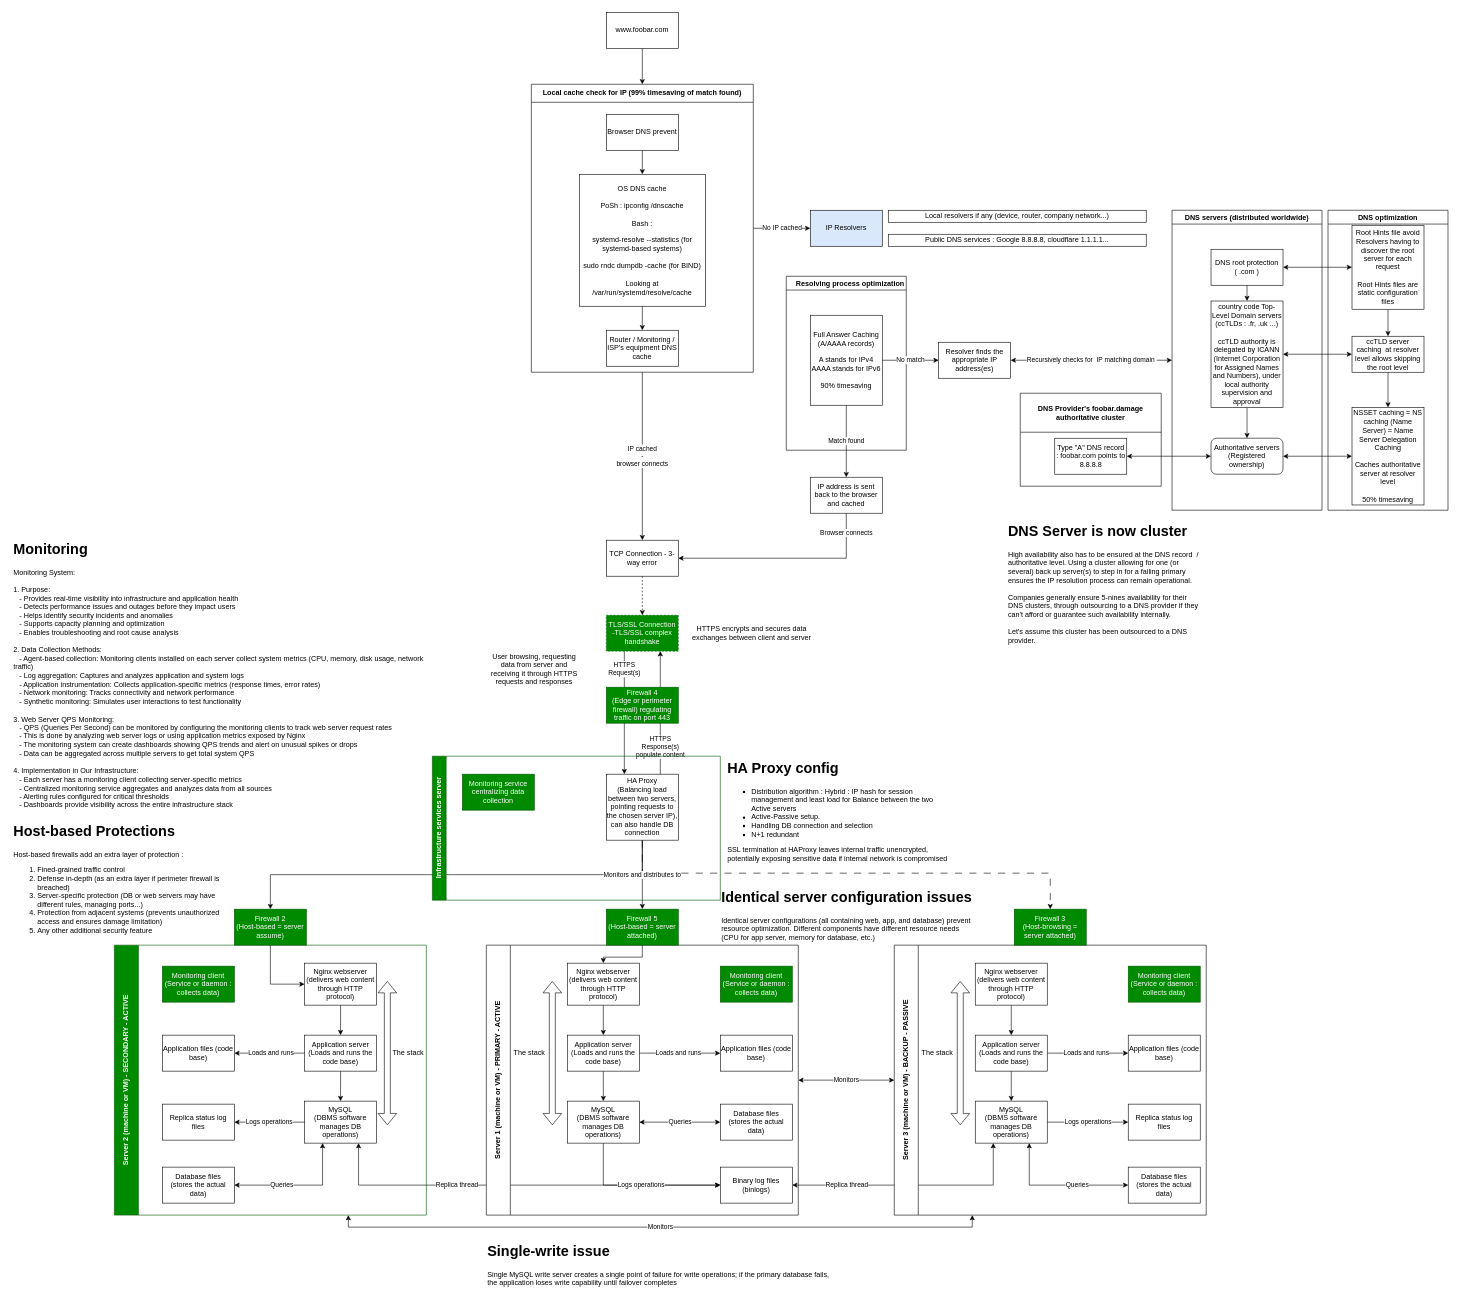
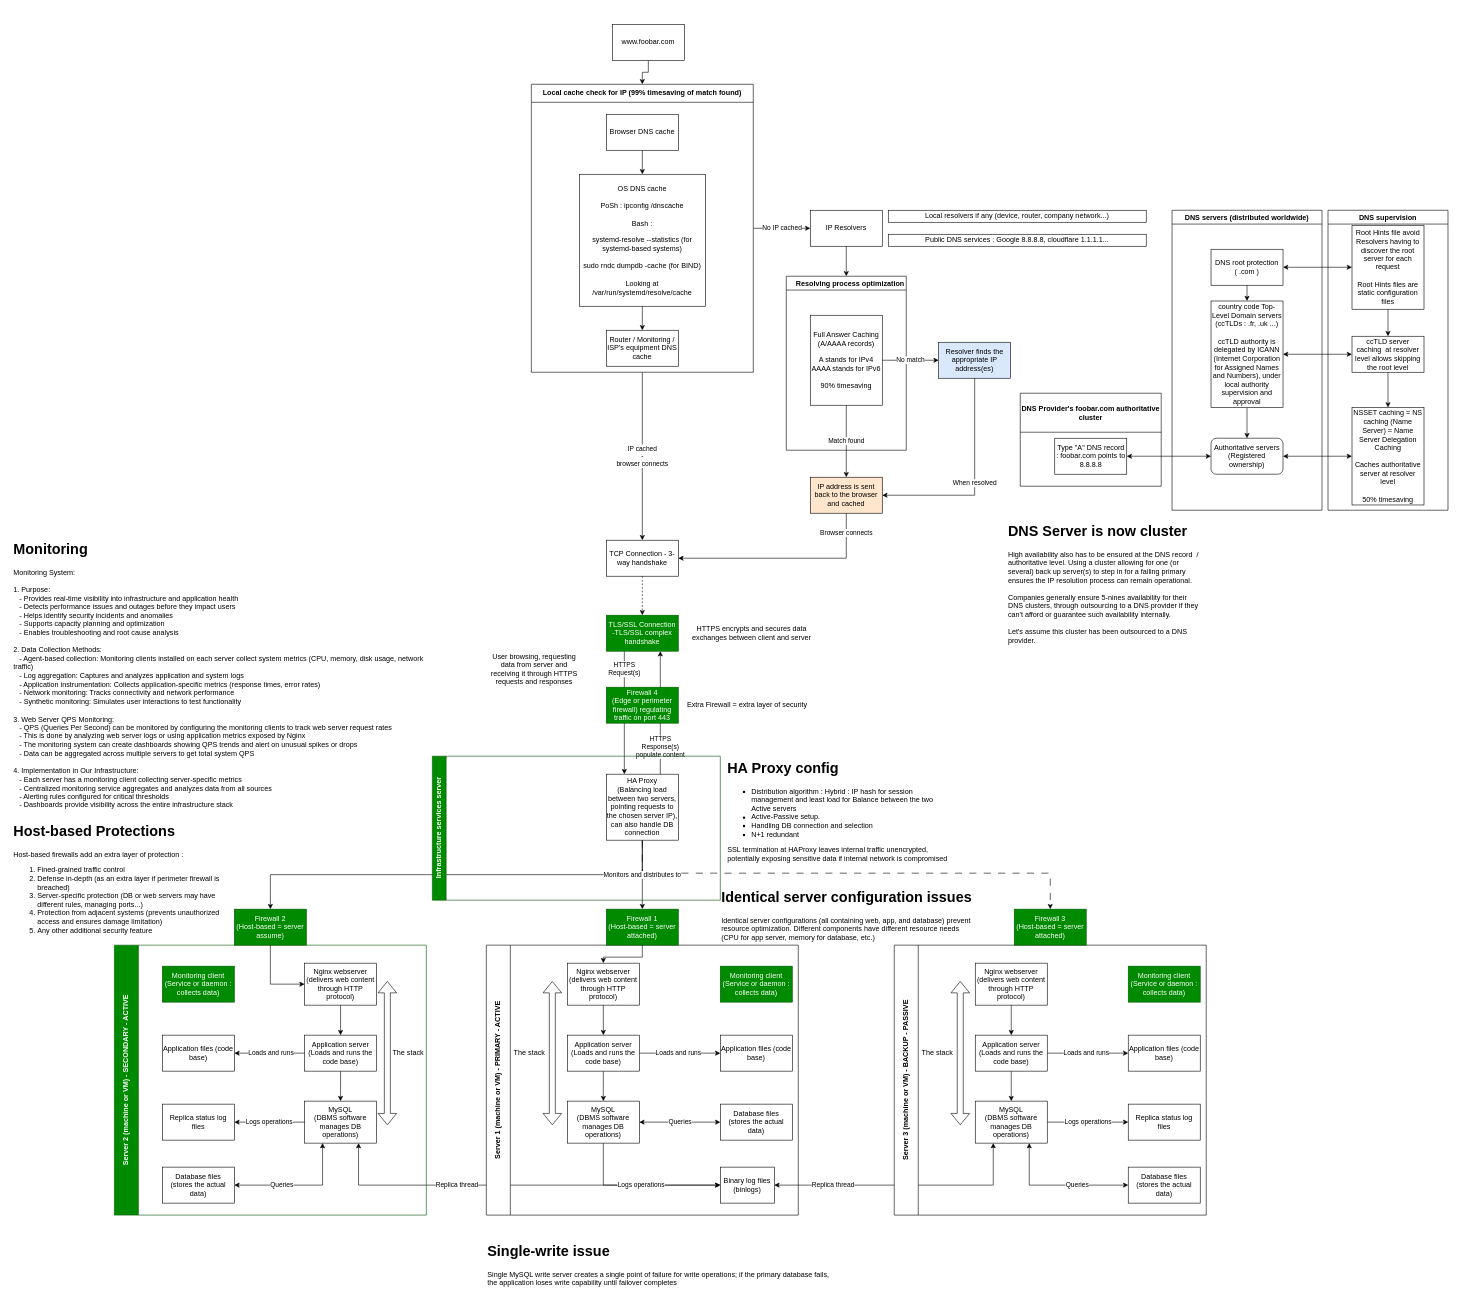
(642, 30) -> (648, 42)
(642, 132) -> (642, 132)
(1388, 218) -> (1388, 218)
(846, 228) -> (846, 228)
none -> (846, 270)
(975, 360) -> (975, 360)
(1090, 360) -> none
(1091, 413) -> (1091, 413)
none -> (975, 438)
(846, 495) -> (846, 495)
(642, 558) -> (642, 558)
(642, 633) -> (642, 633)
none -> (747, 705)
(498, 792) -> none
(642, 927) -> (642, 927)
(1050, 927) -> (1050, 927)
(846, 1080) -> none
(756, 1185) -> (747, 1185)
(660, 1227) -> none
